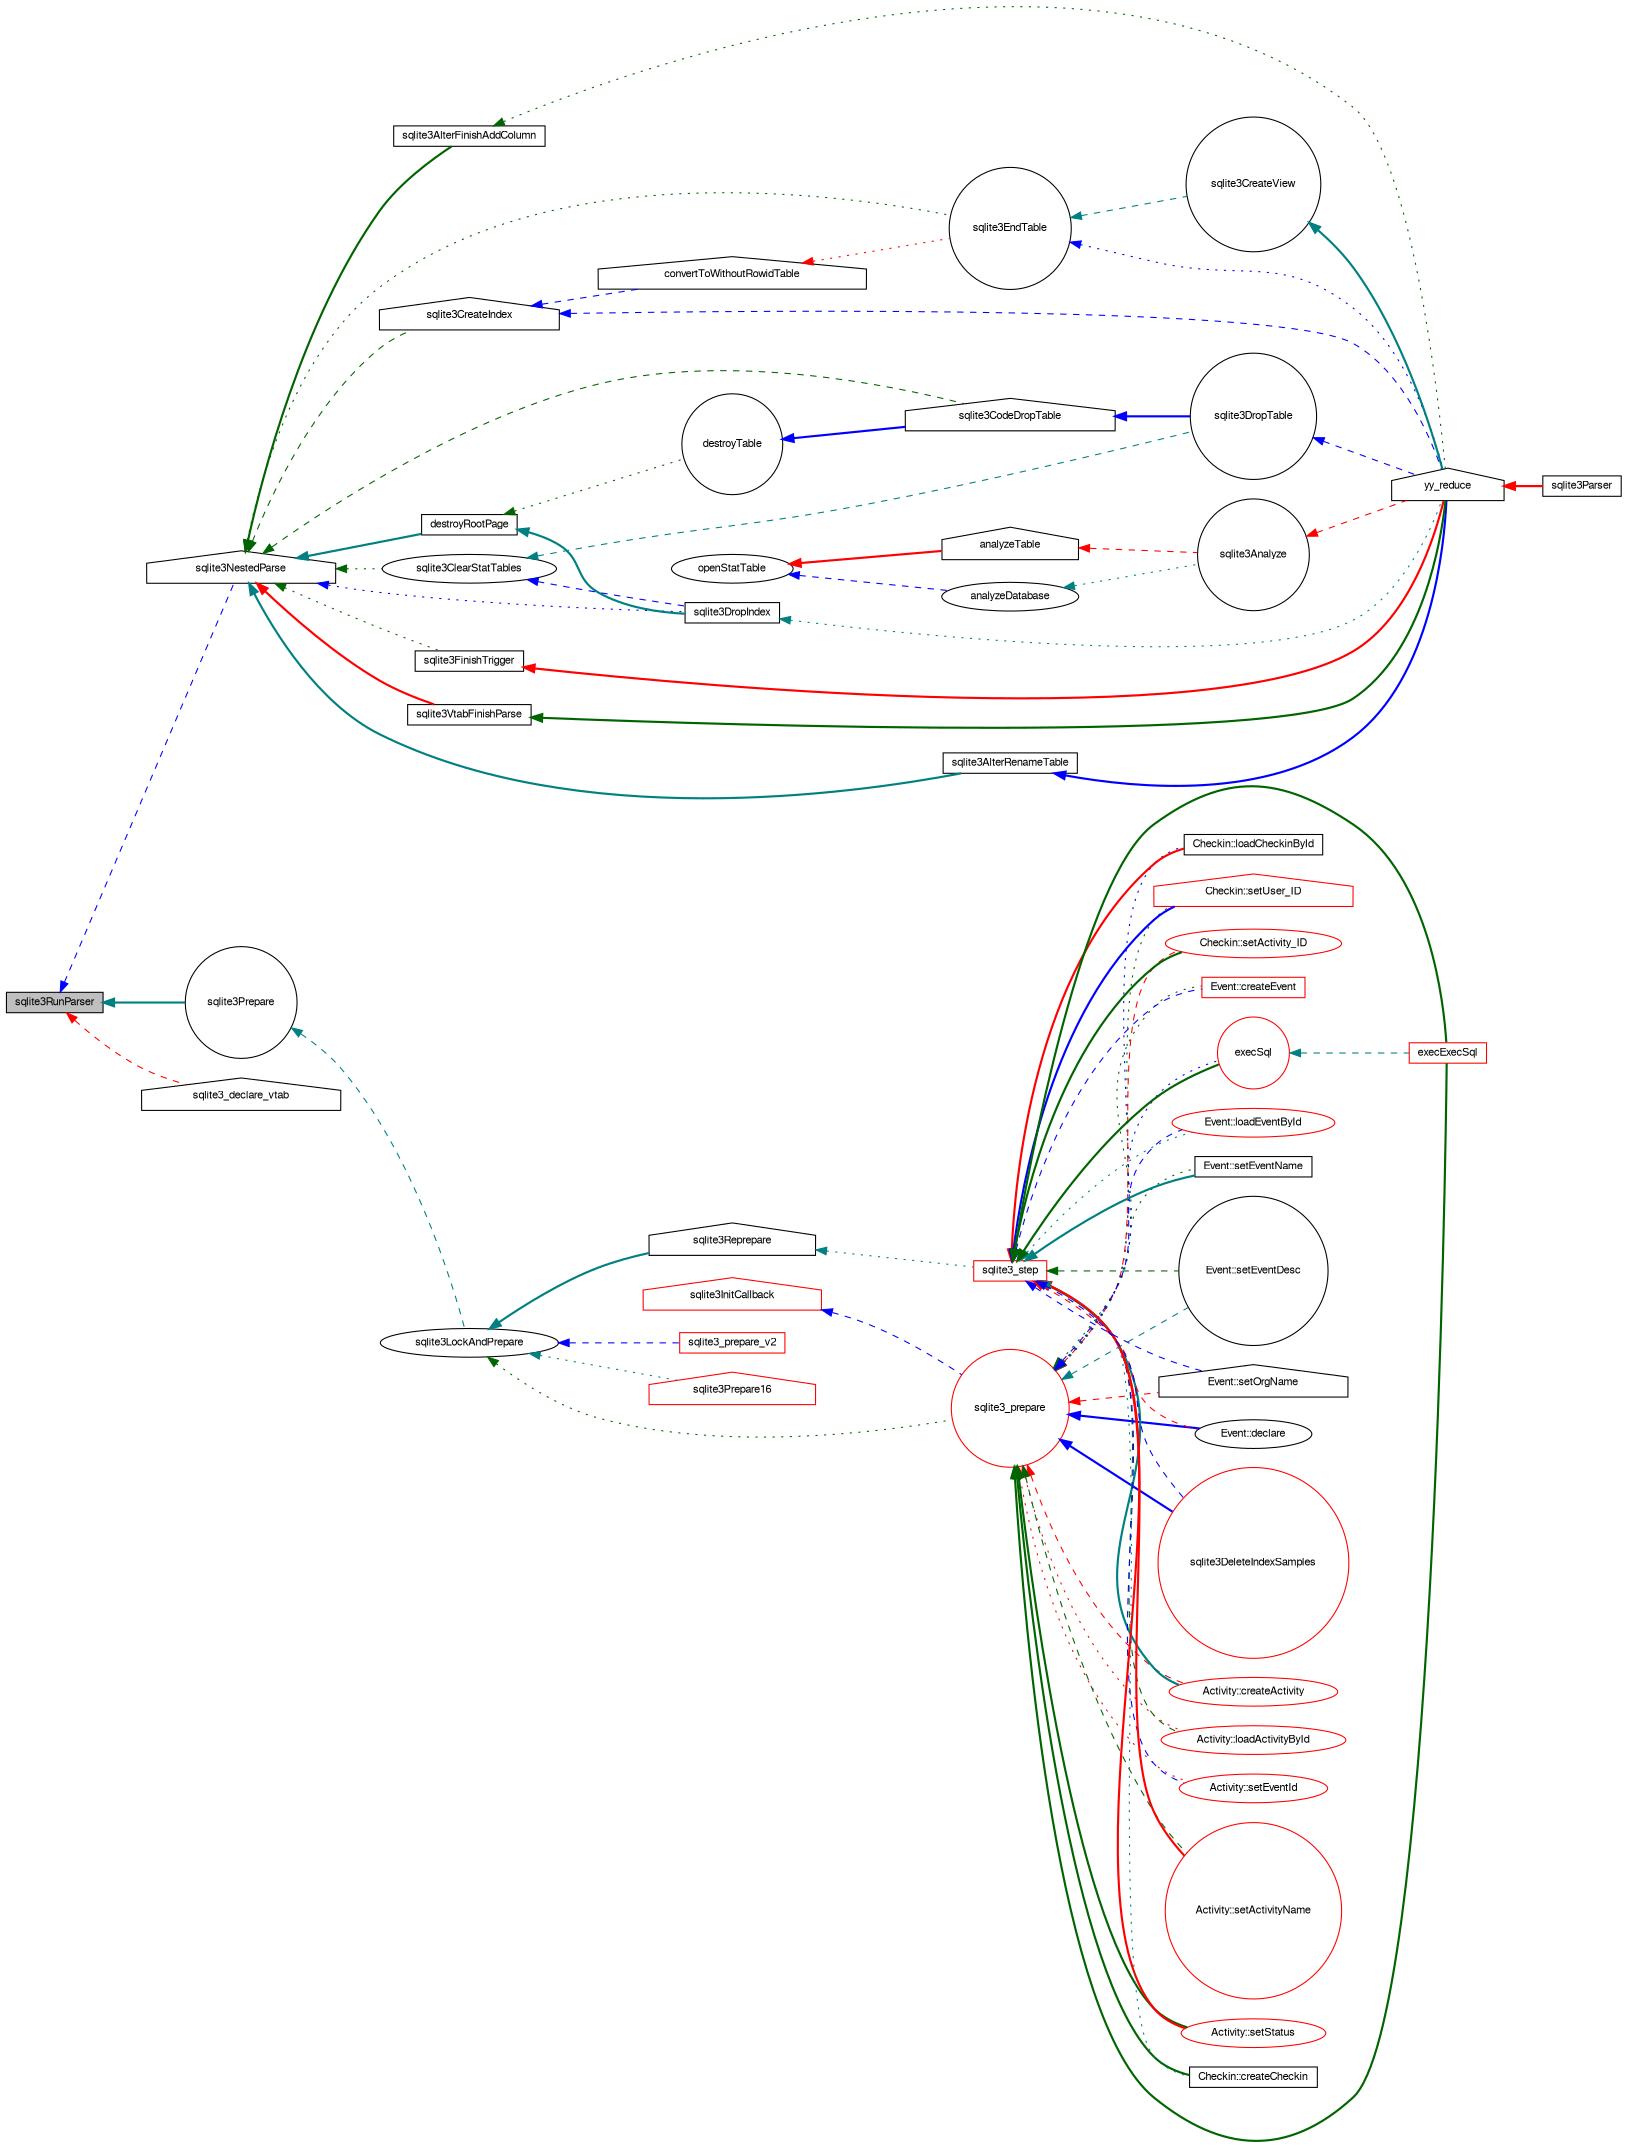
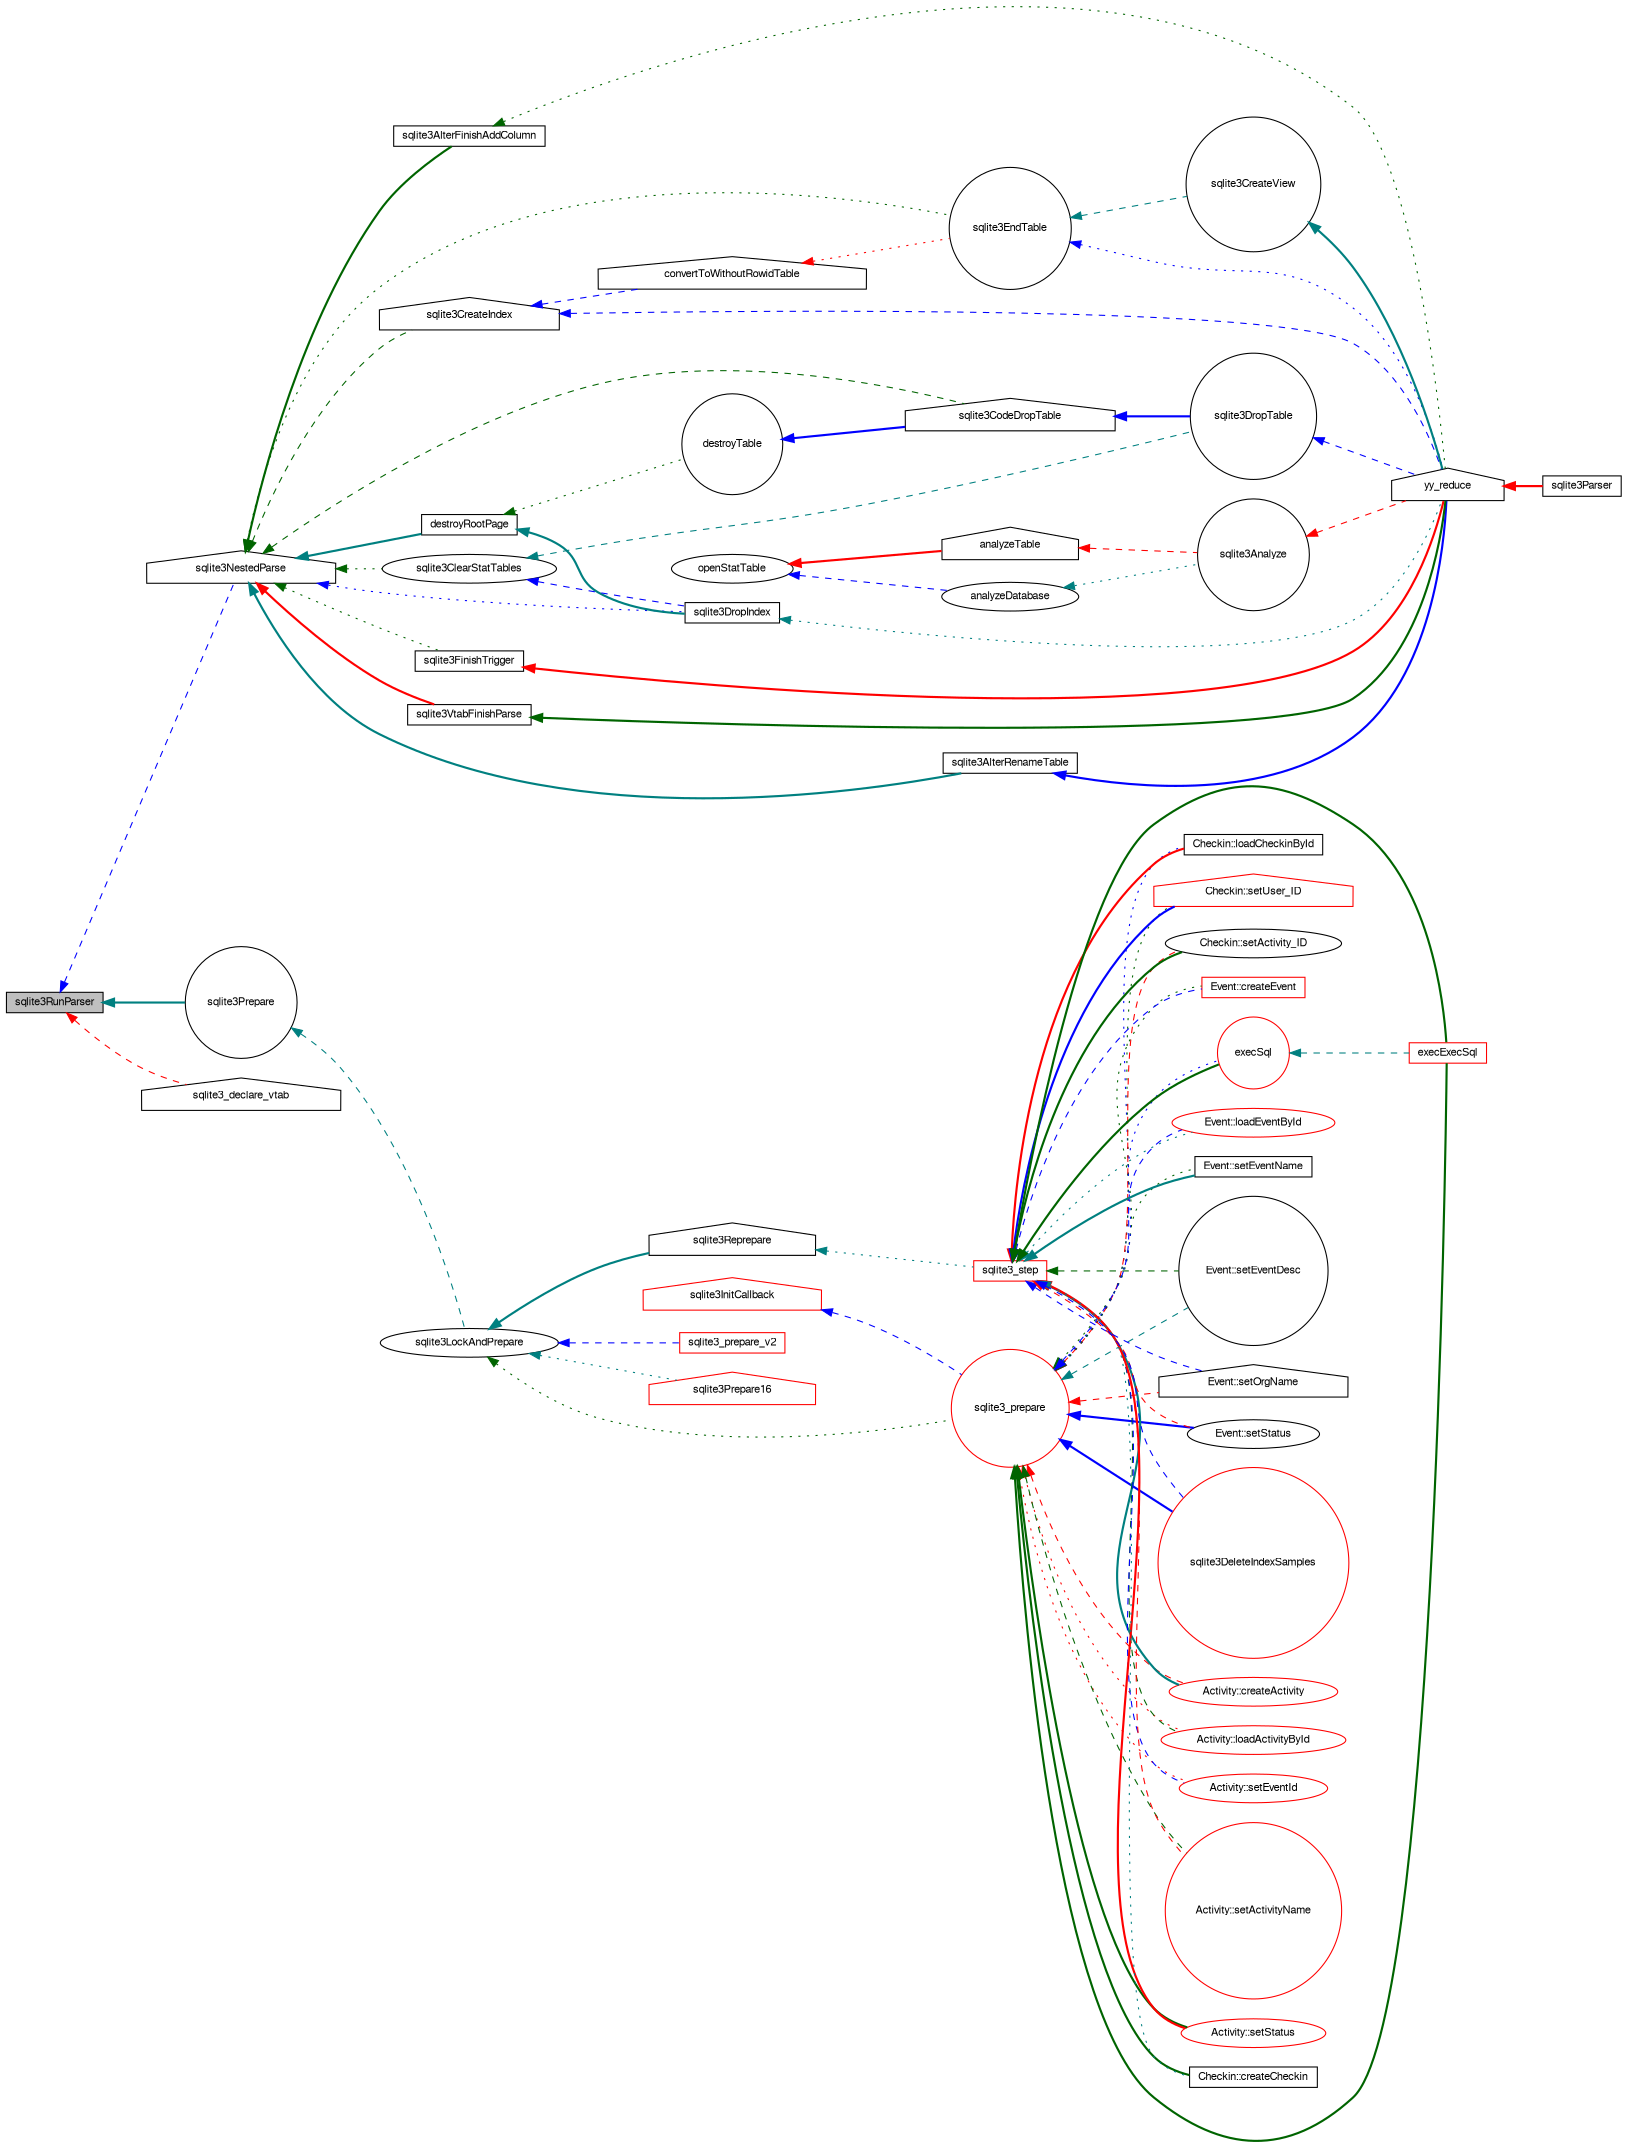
(1253, 943) -> (1253, 943)
(1253, 1434) -> (1253, 1434)
(1138, 1559) -> (1138, 1559)
